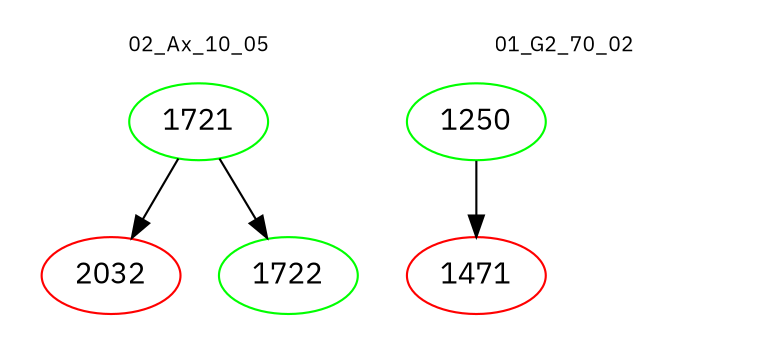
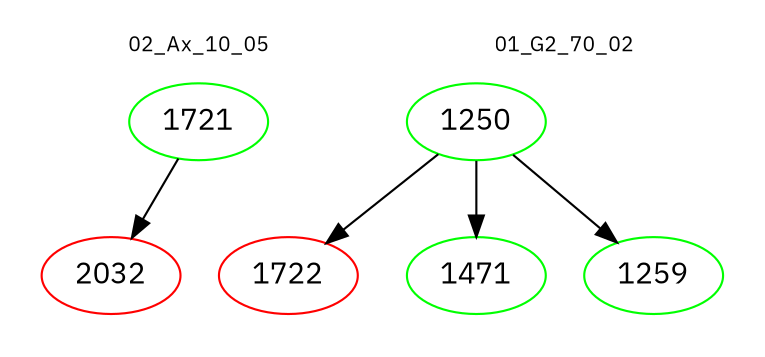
(238, 189) -> (405, 181)
(288, 276) -> (288, 276)
(476, 276) -> (476, 276)
none -> (654, 276)
